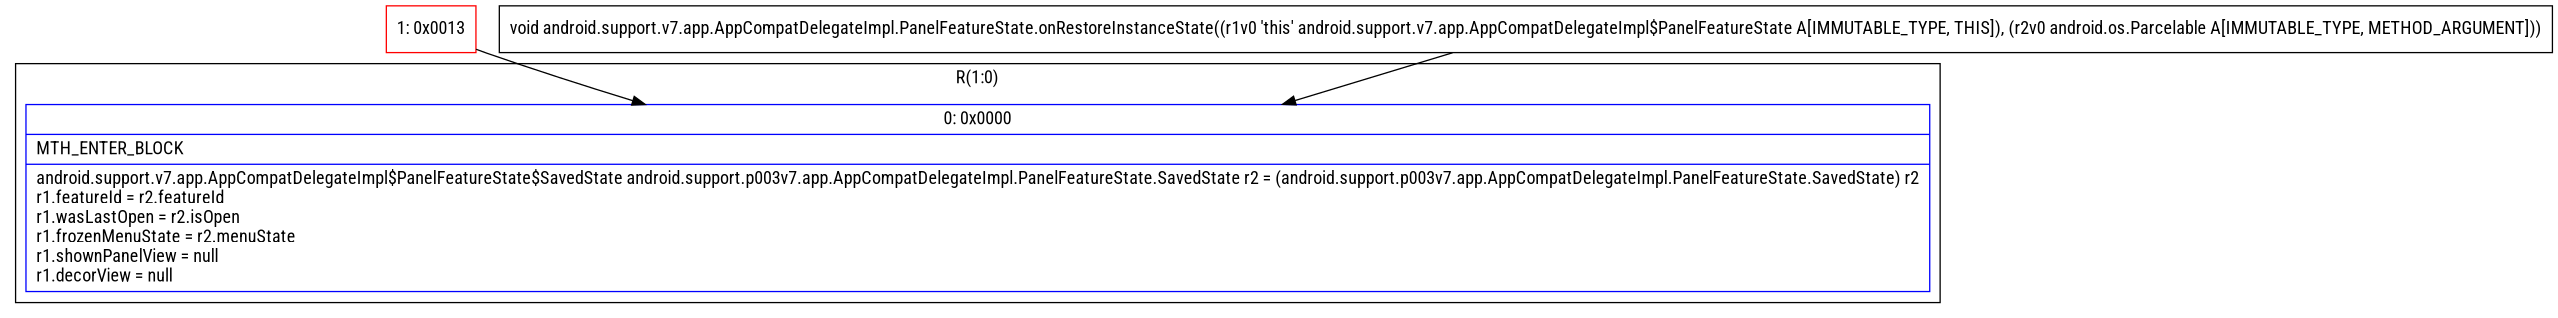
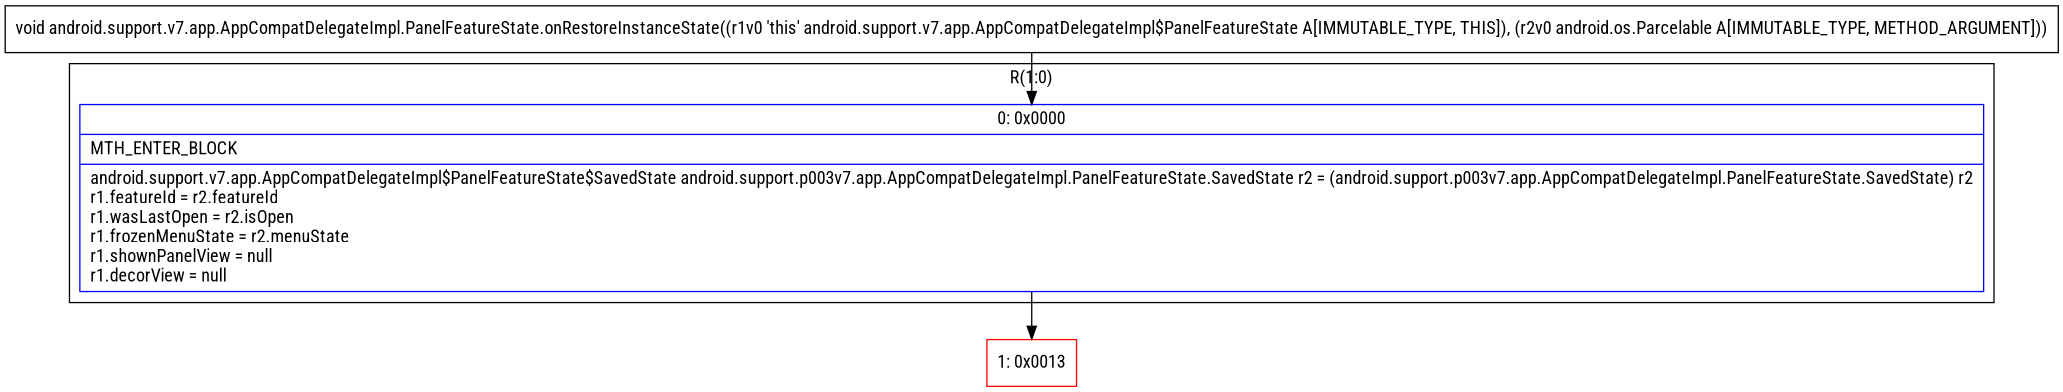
(554, 76) -> (1032, 311)
